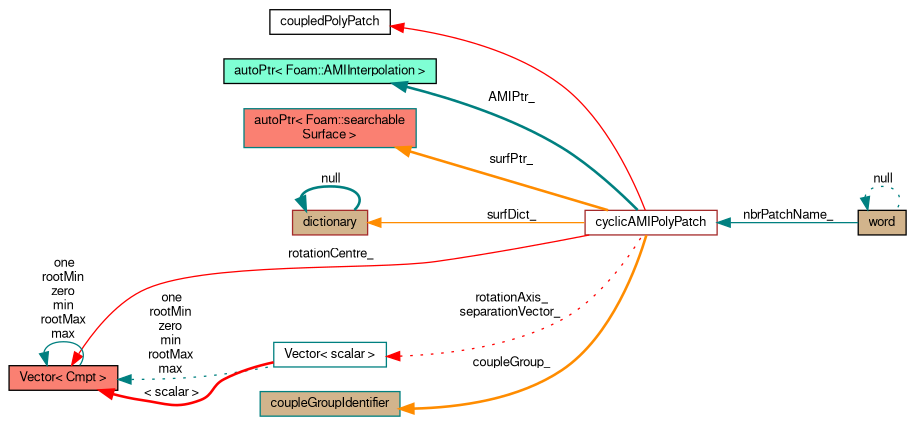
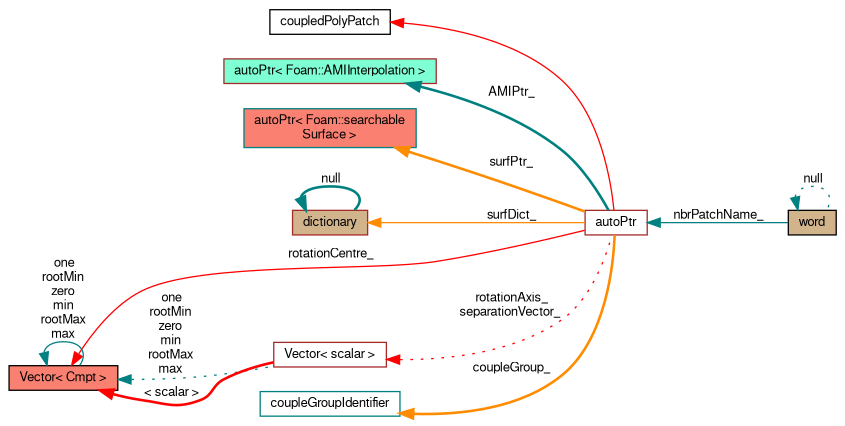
(330, 71) -> (330, 71)
(651, 223) -> (616, 223)
(330, 355) -> (330, 355)
(330, 404) -> (330, 404)
